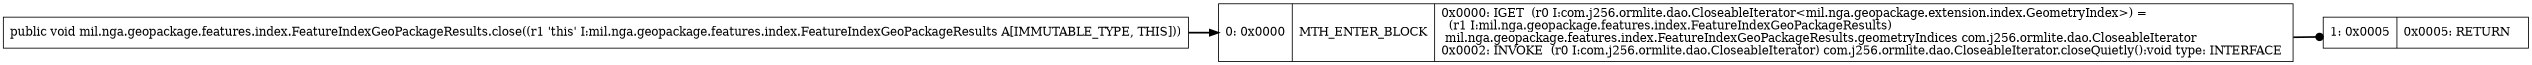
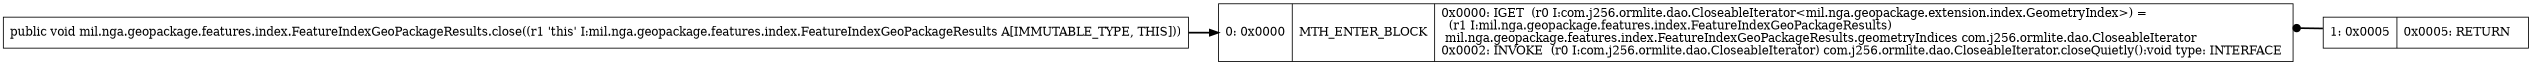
(2305, 37) -> (2312, 28)
